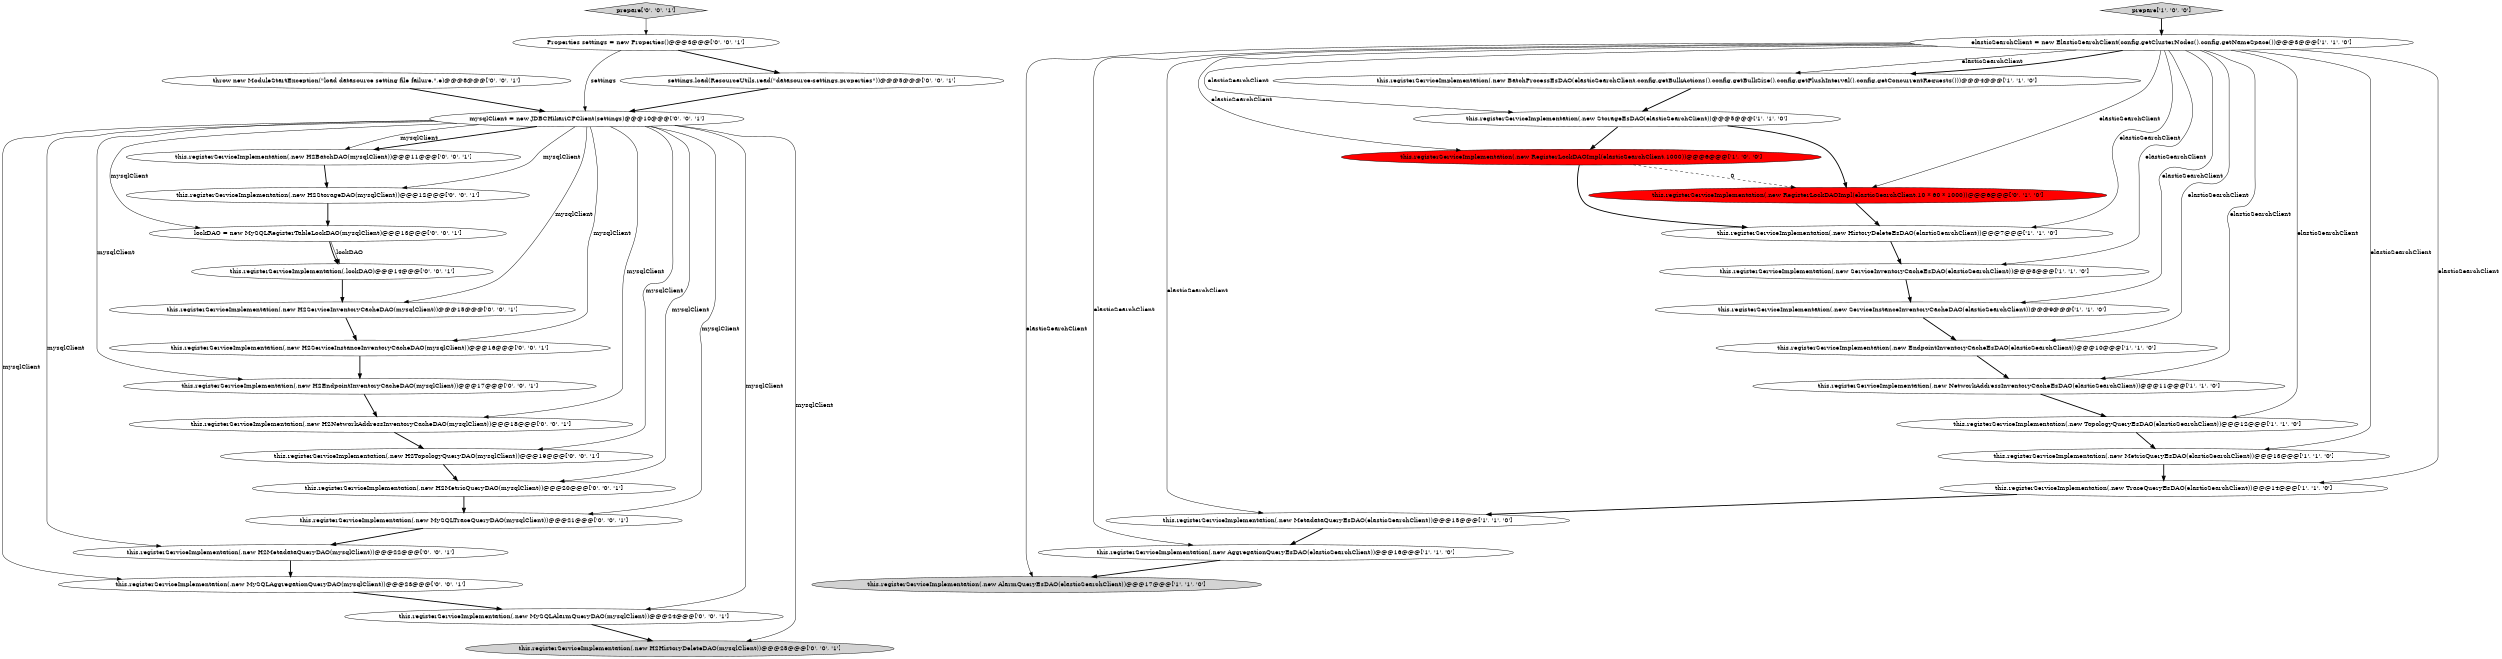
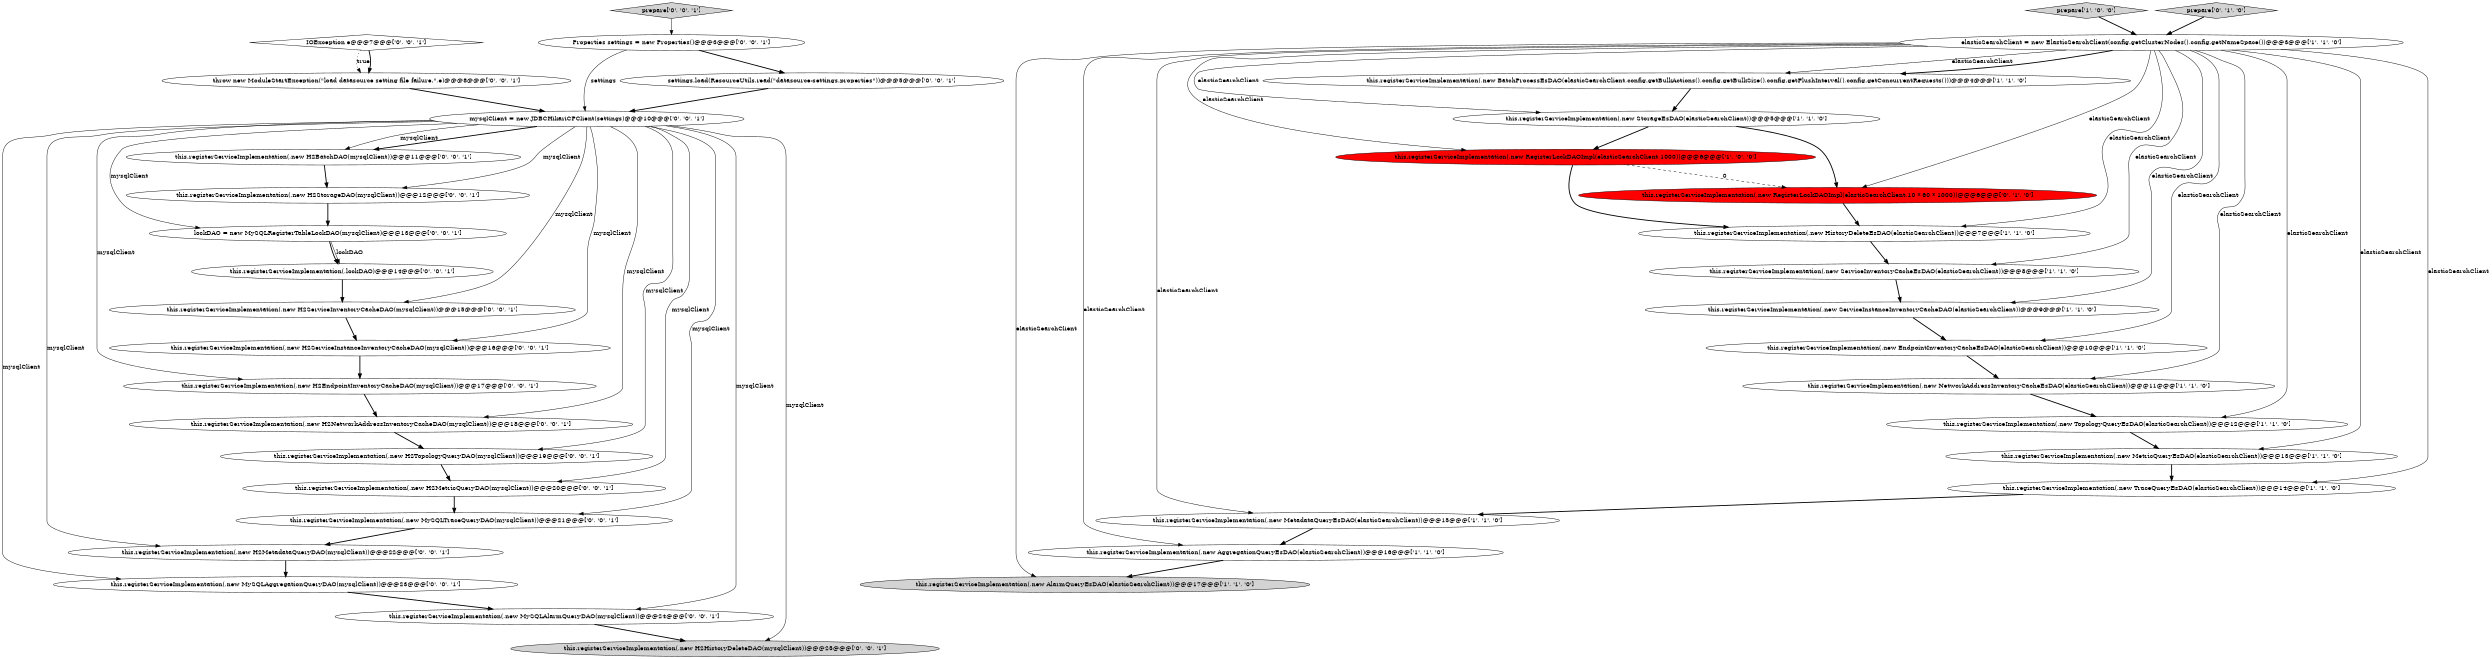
none -> (2216, 11)
none -> (366, 43)
